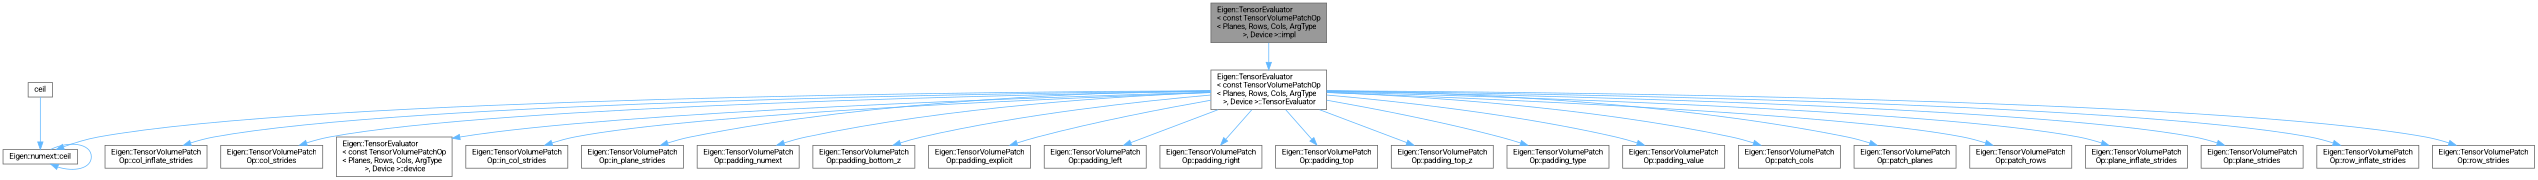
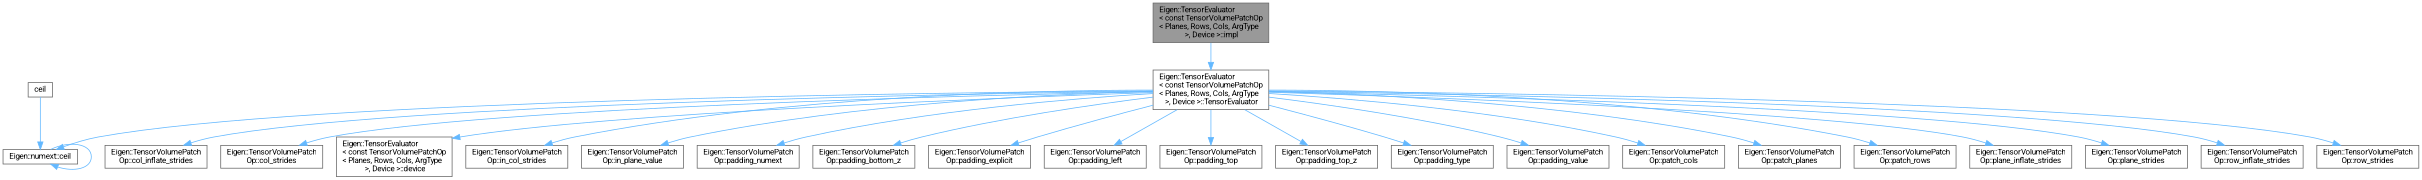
(632, 157) -> (632, 157)
(1211, 157) -> none
